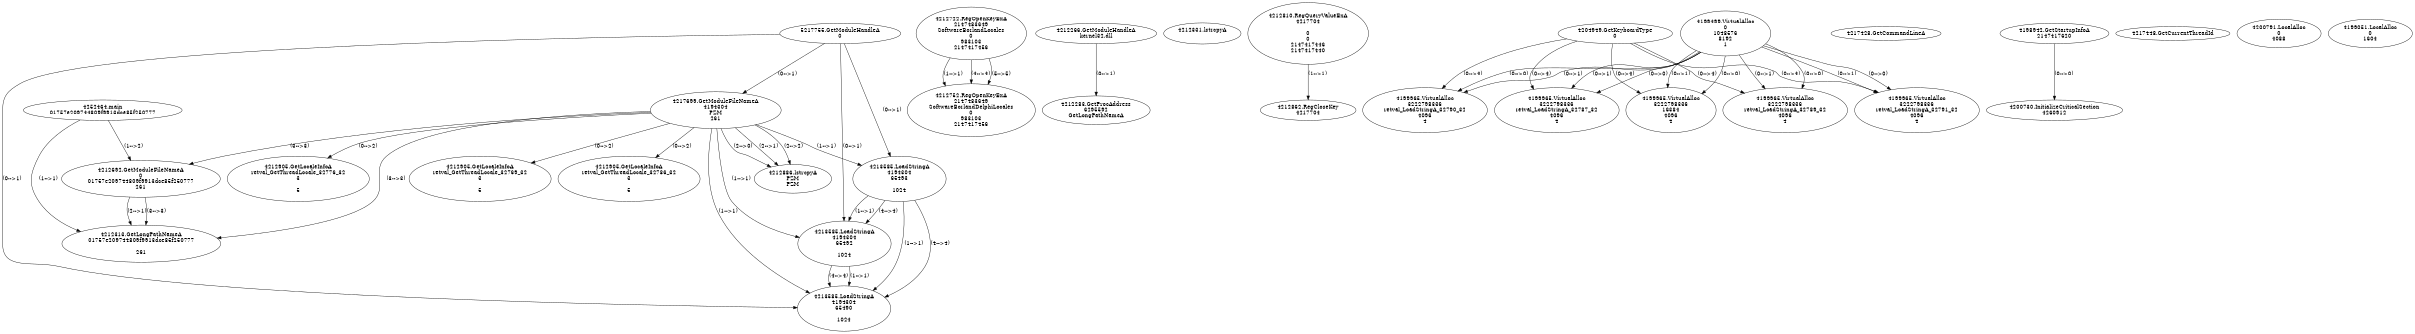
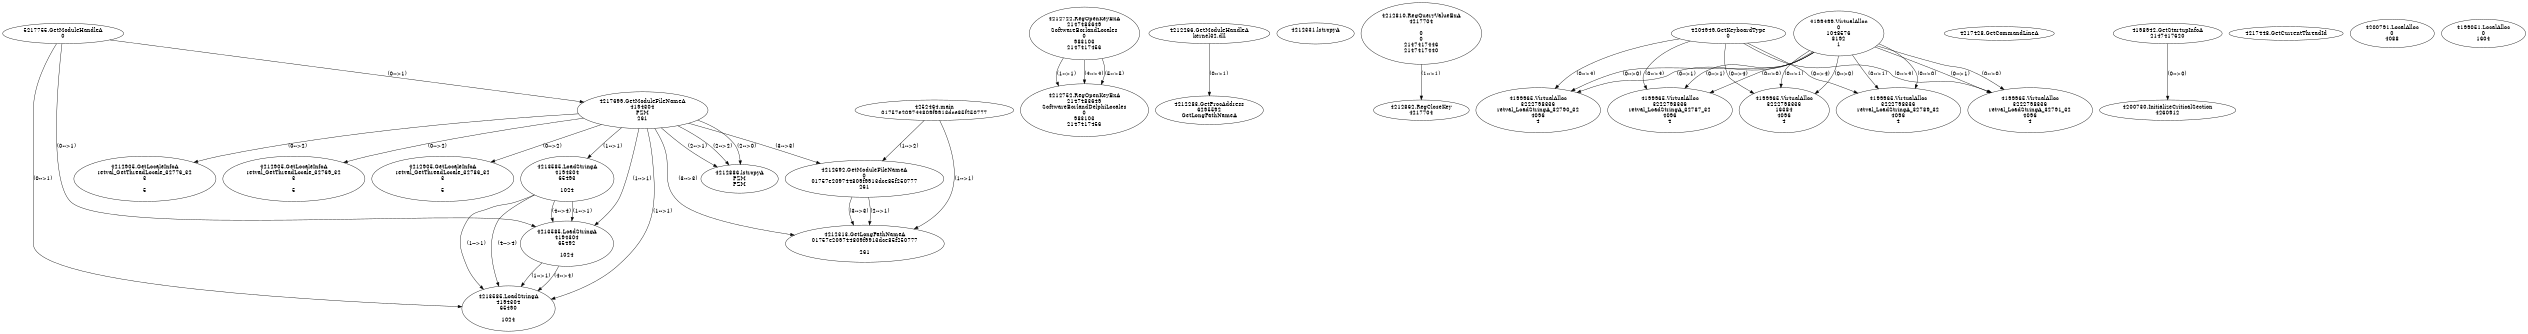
(867, 98) -> none
